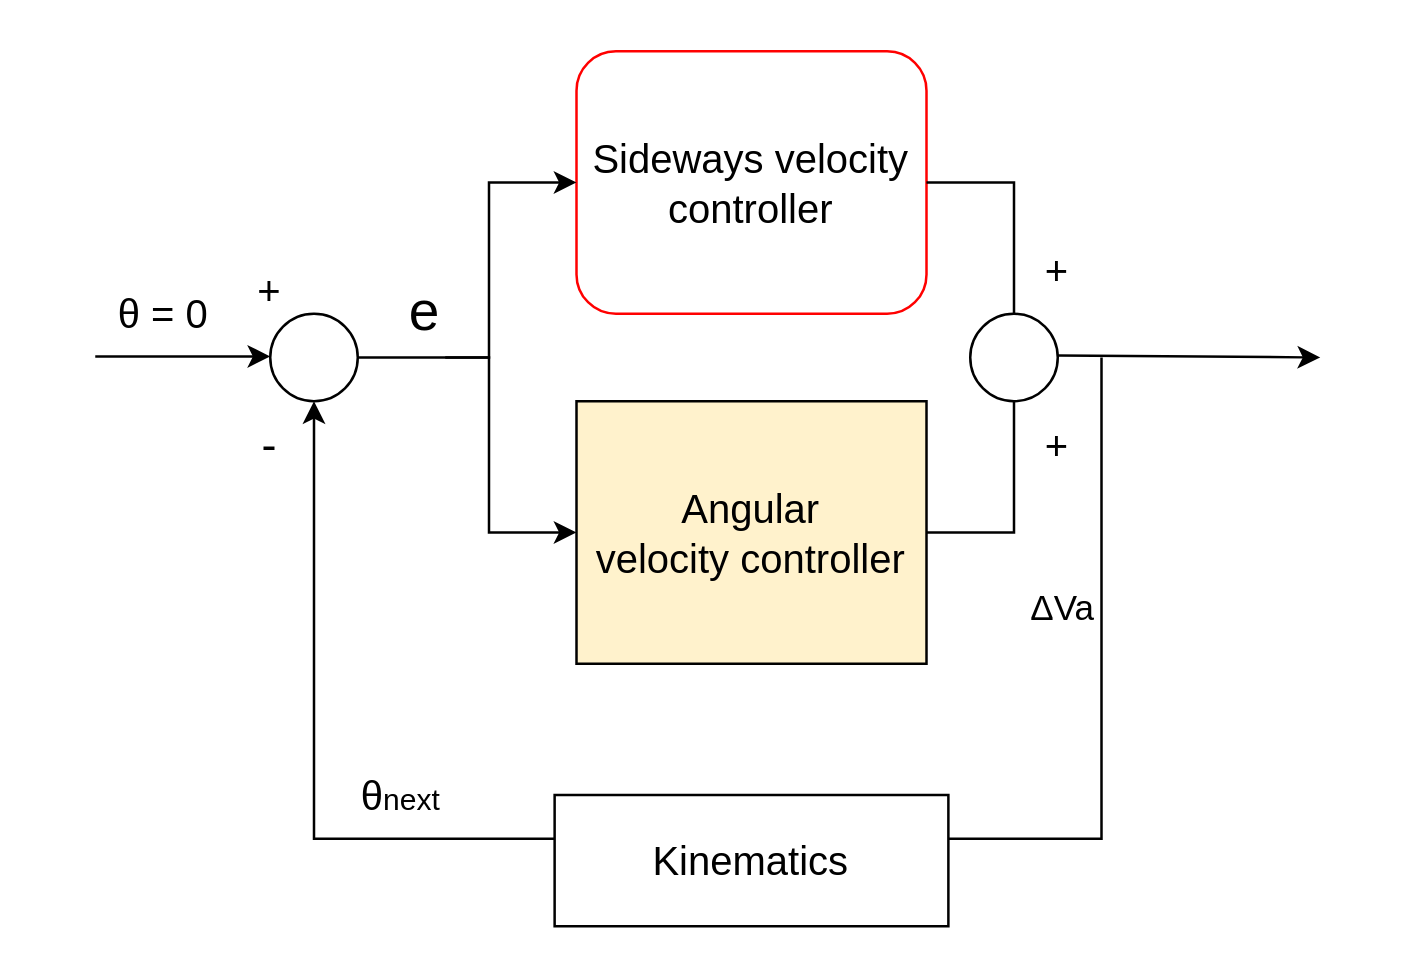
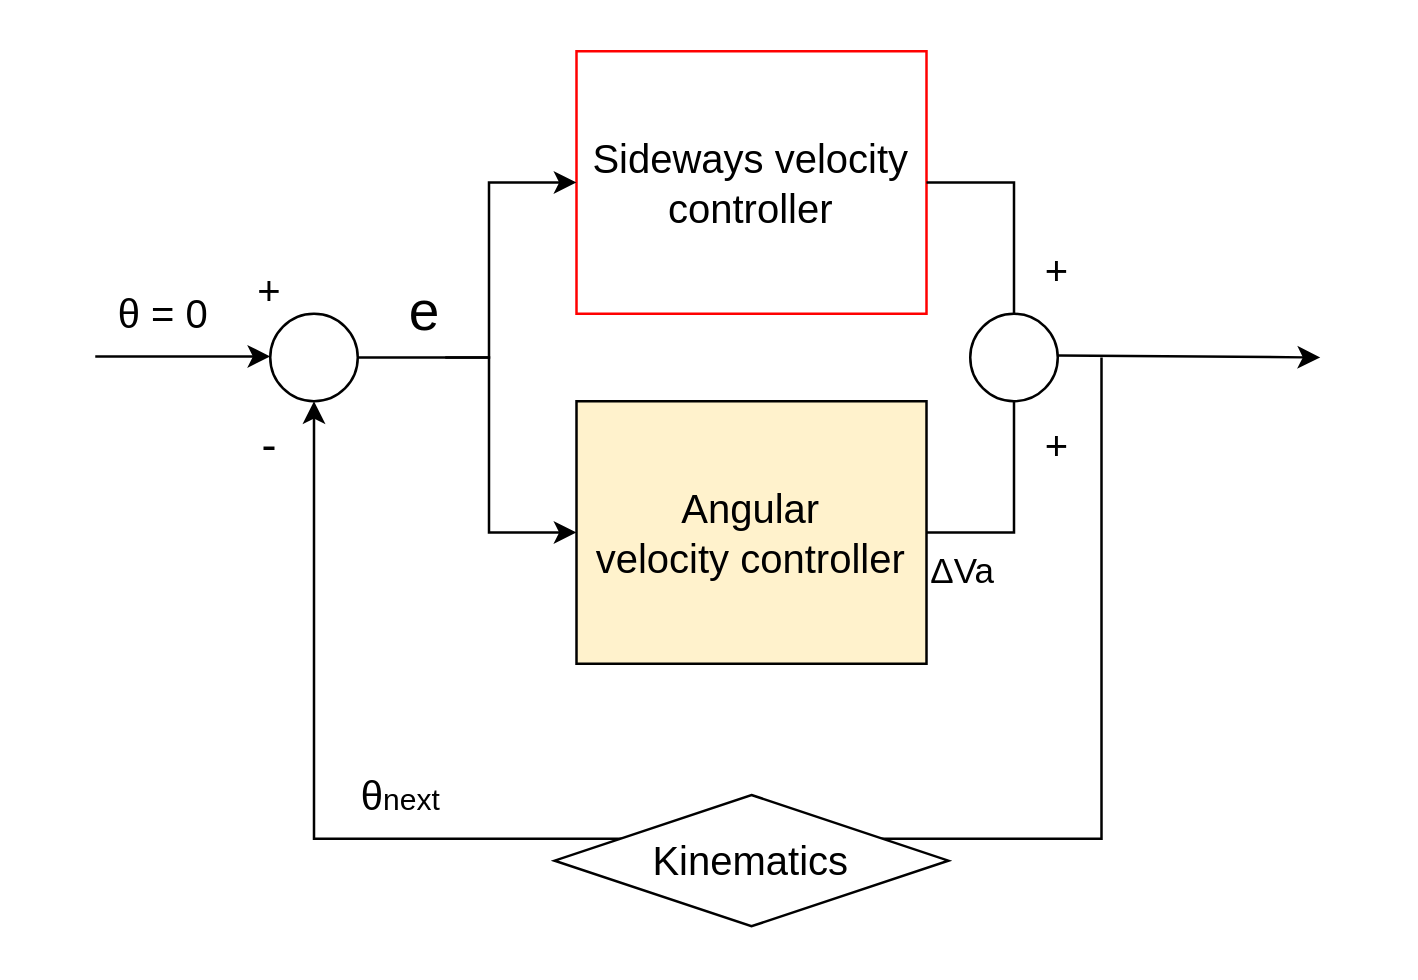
(751, 183) -> (751, 183)
(1092, 614) -> (992, 576)
(751, 861) -> (751, 861)
